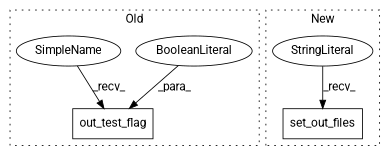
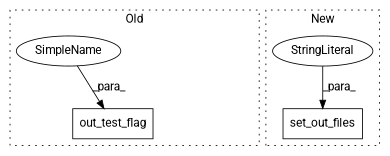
(194, 51) -> none
(109, 87) -> (109, 87)
(339, 87) -> (339, 87)
